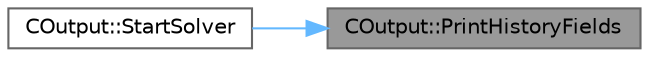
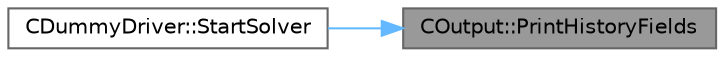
(130, 28) -> (168, 28)
